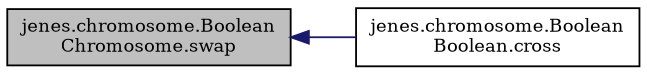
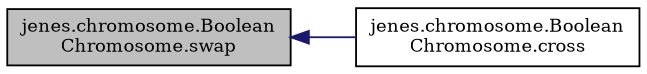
(498, 37) -> (498, 37)
